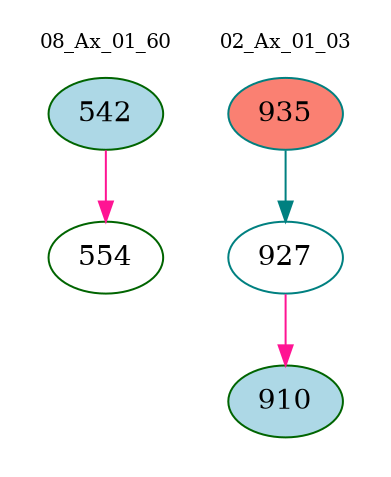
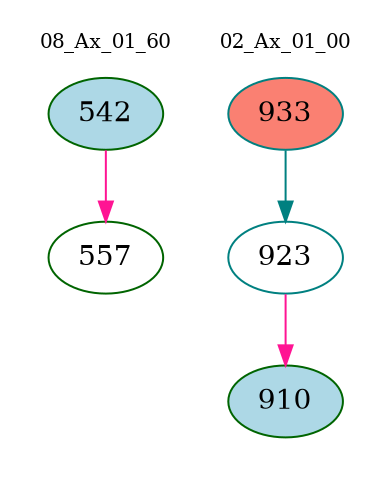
(286, 43) -> (286, 43)
(286, 114) -> (286, 114)
(106, 258) -> (106, 258)
(286, 258) -> (286, 258)
